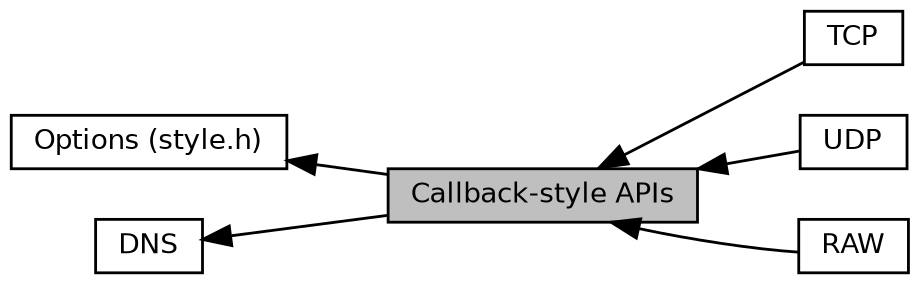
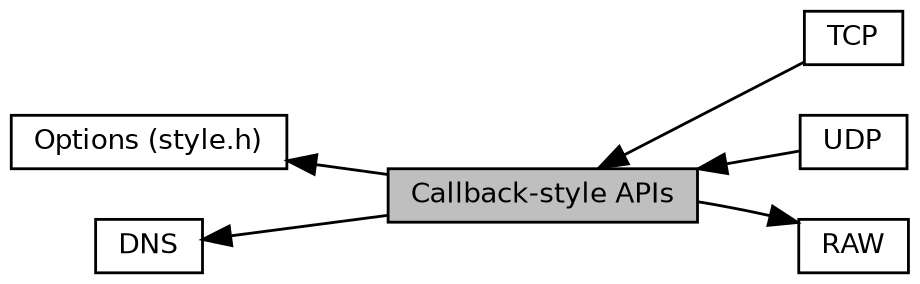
(718, 243) -> (734, 208)
